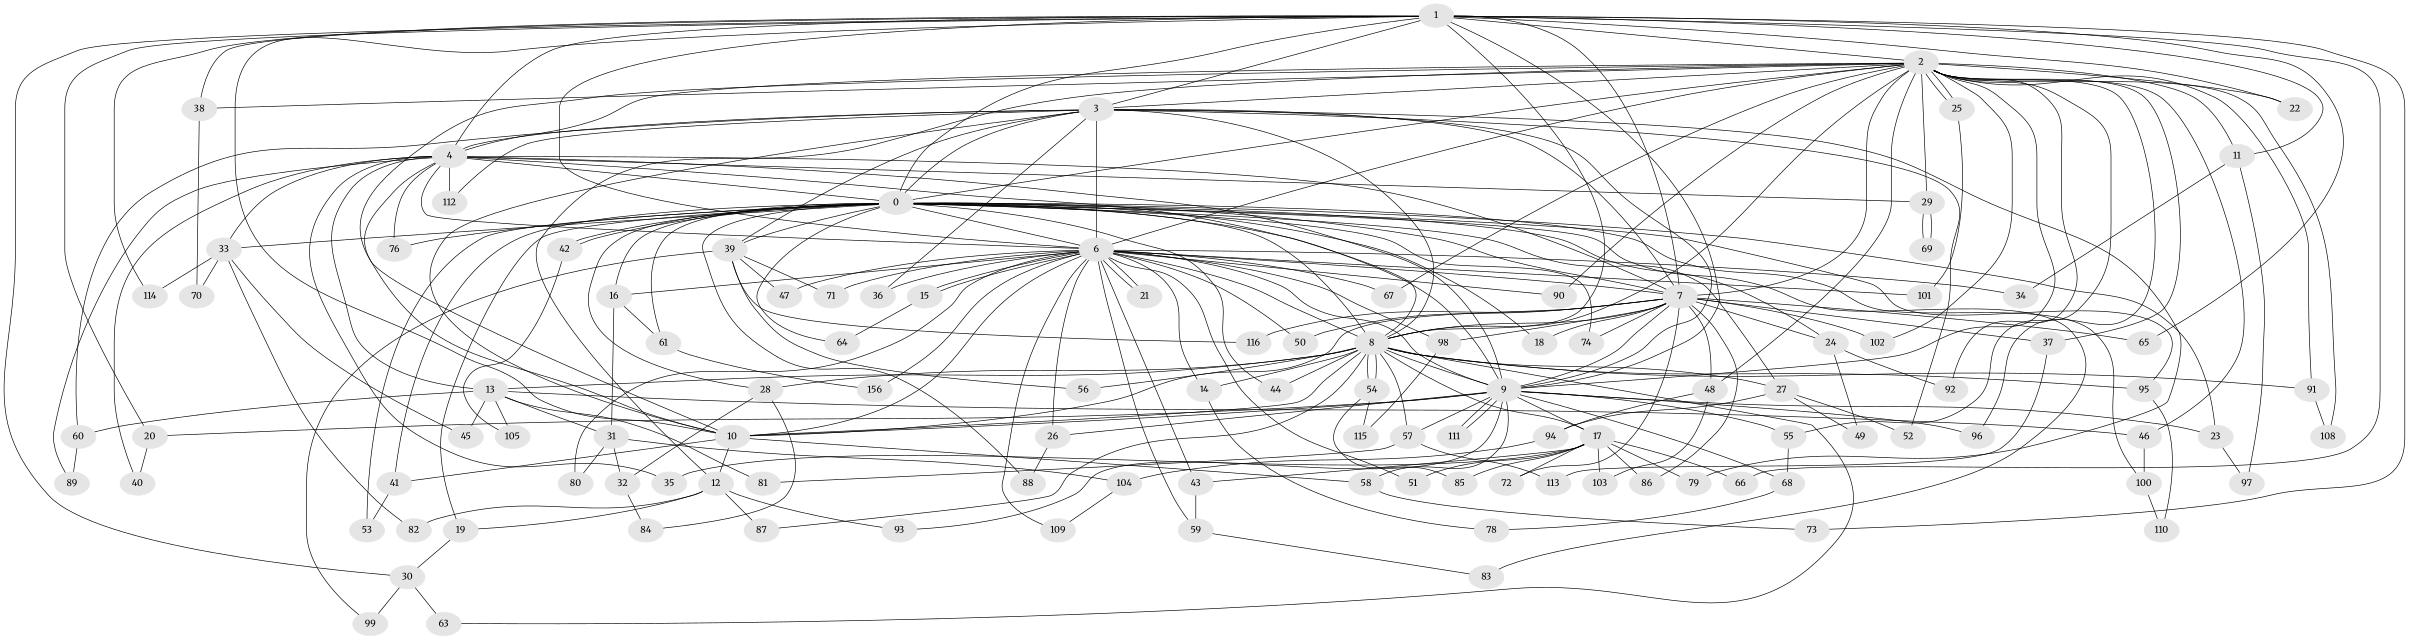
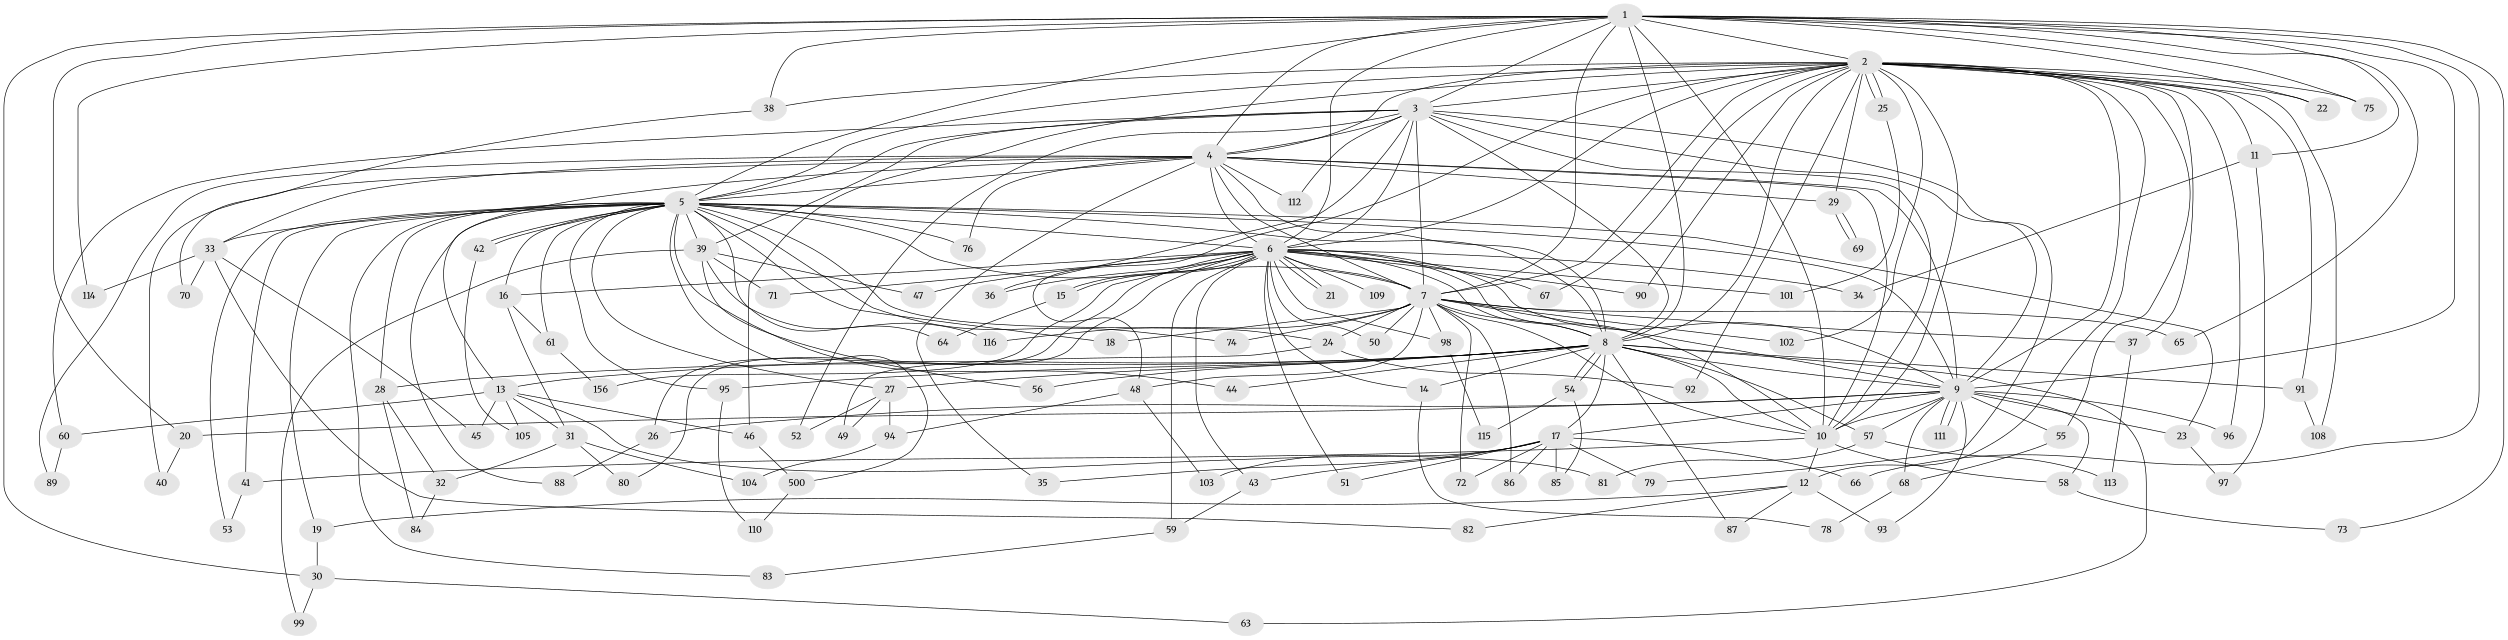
none -> (2369, 109)
(896, 203) -> (682, 203)
(2144, 484) -> (797, 484)
(1091, 507) -> none
